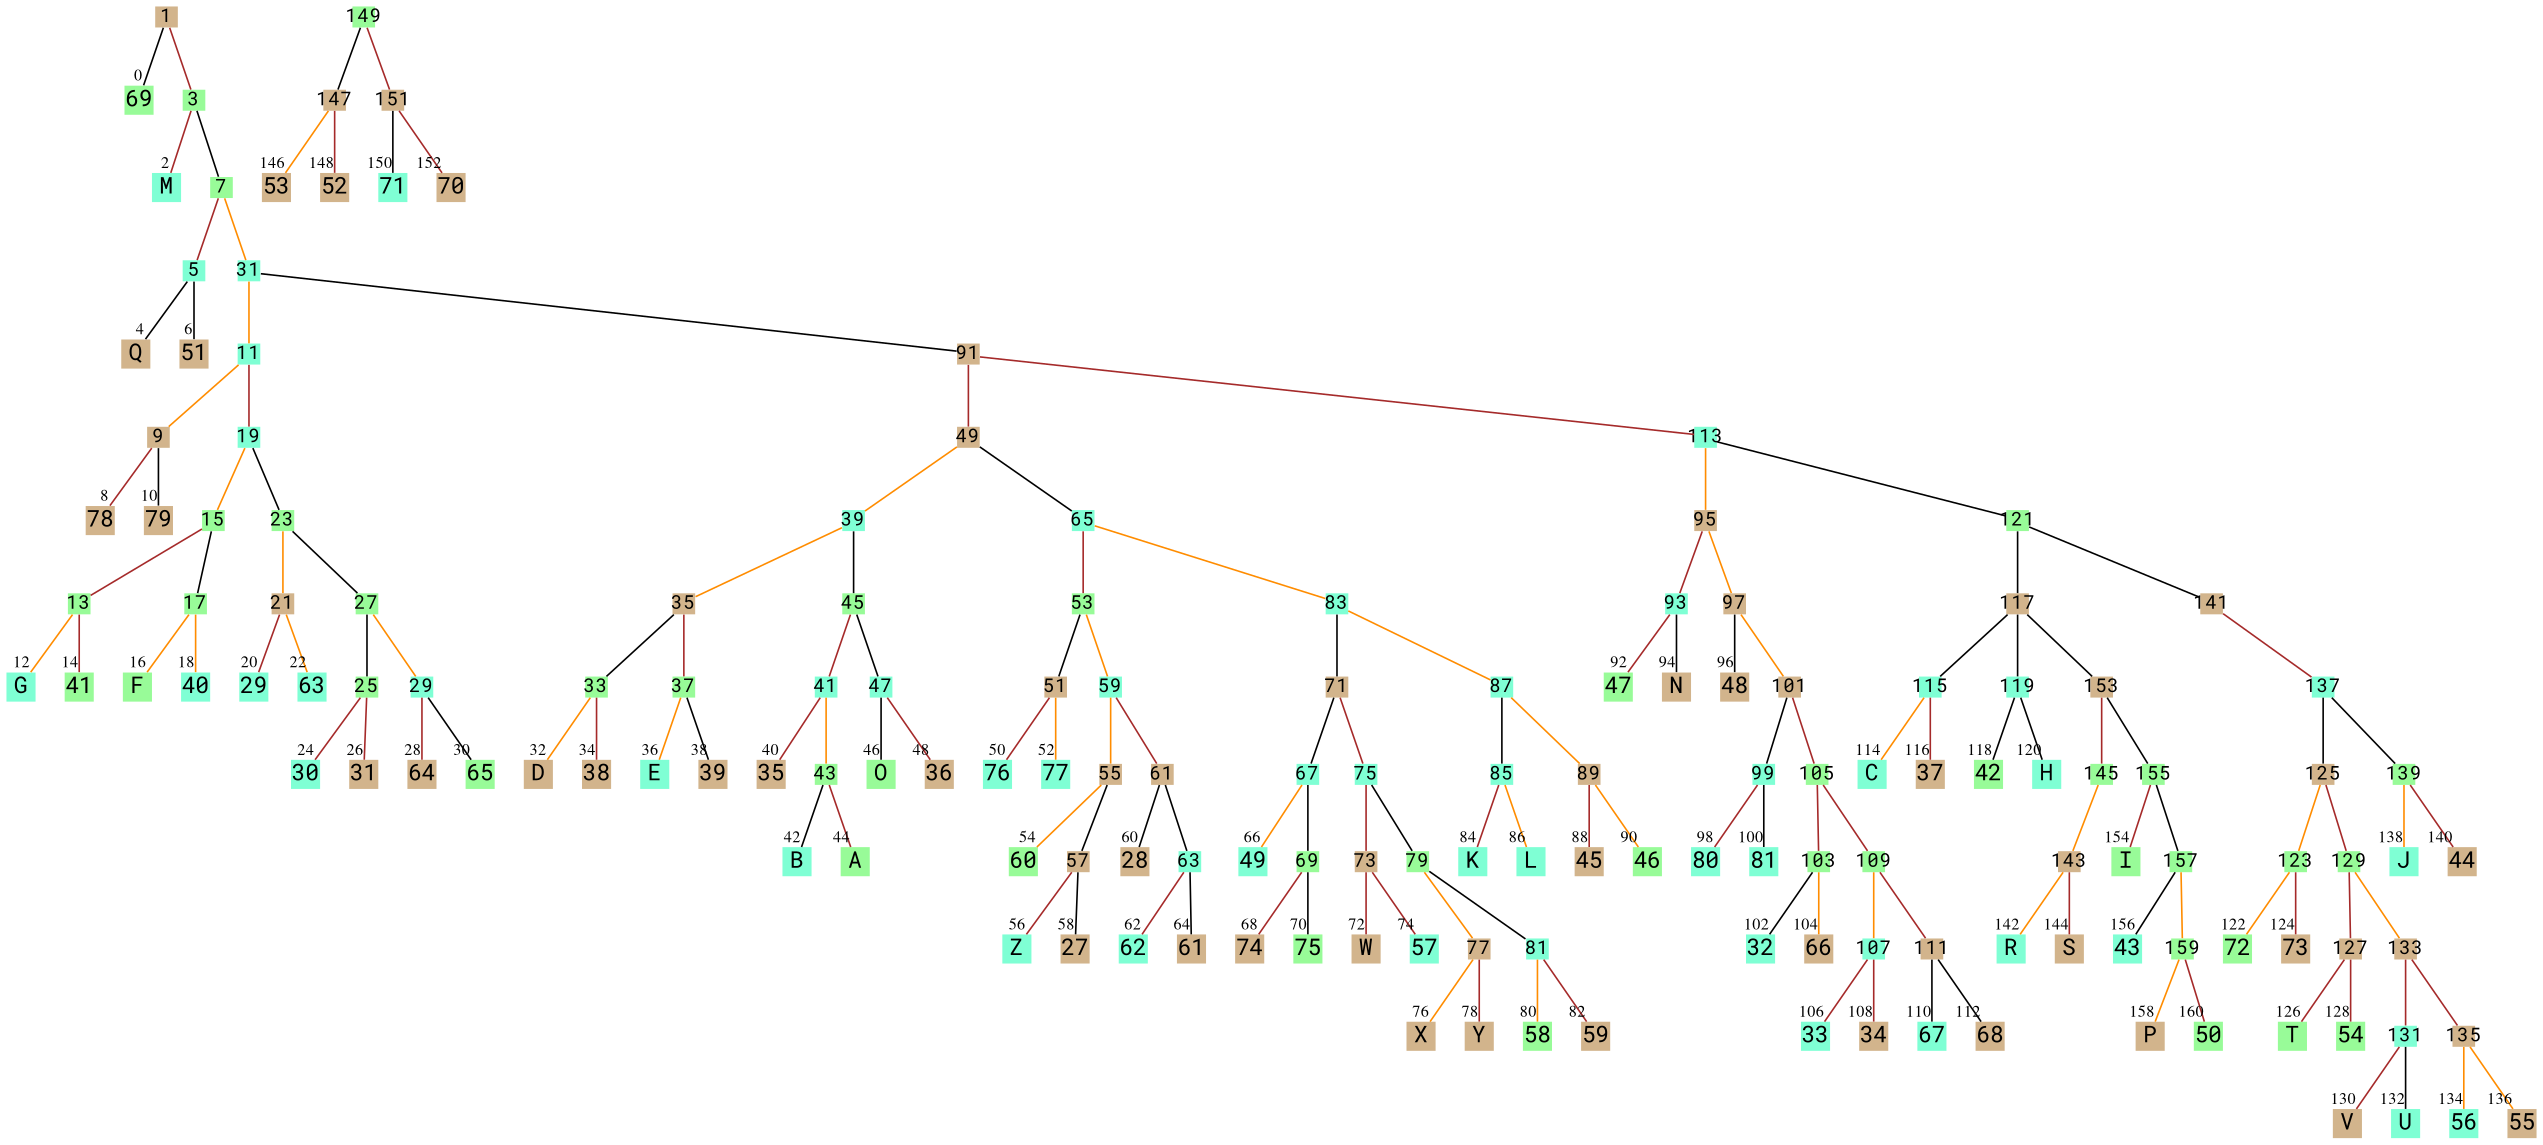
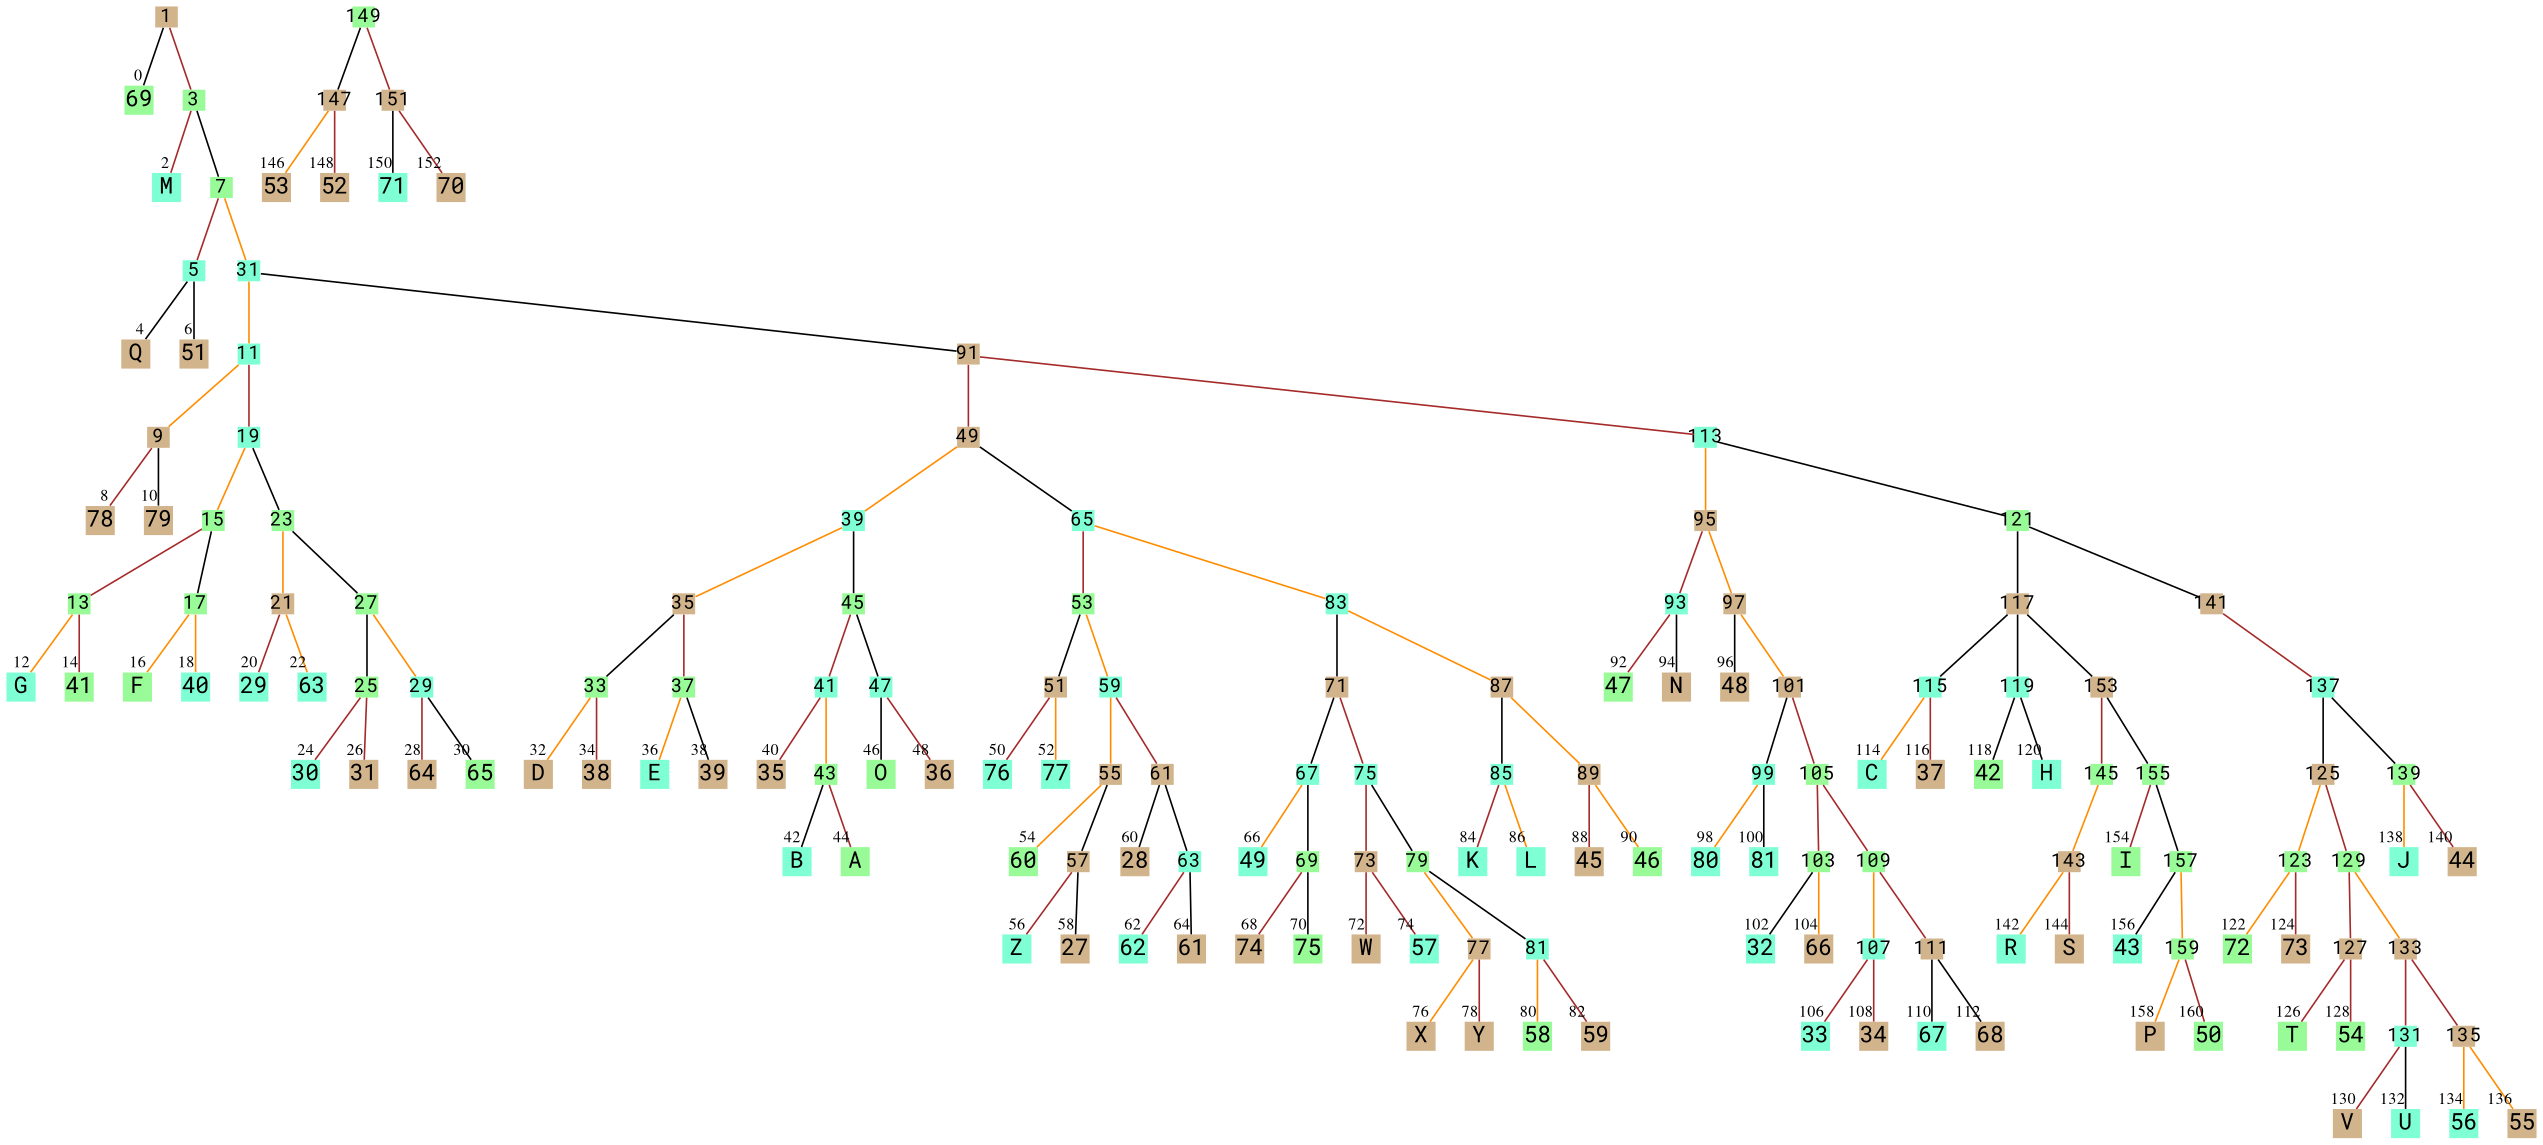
(1502, 687) -> (1502, 687)
(1736, 816) -> (1736, 816)
